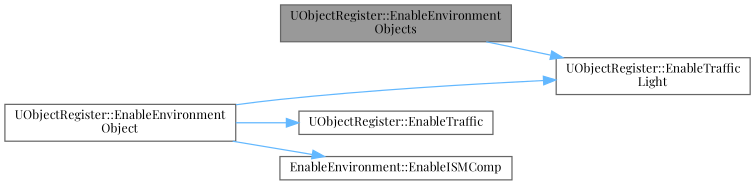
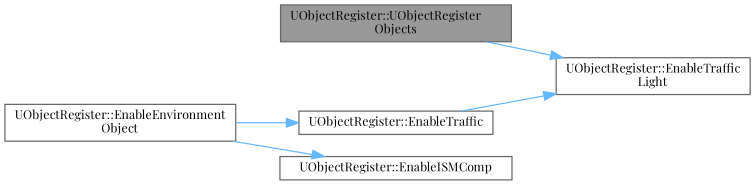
(396, 23) -> (396, 23)
(389, 90) -> (502, 104)
(396, 168) -> (396, 168)
